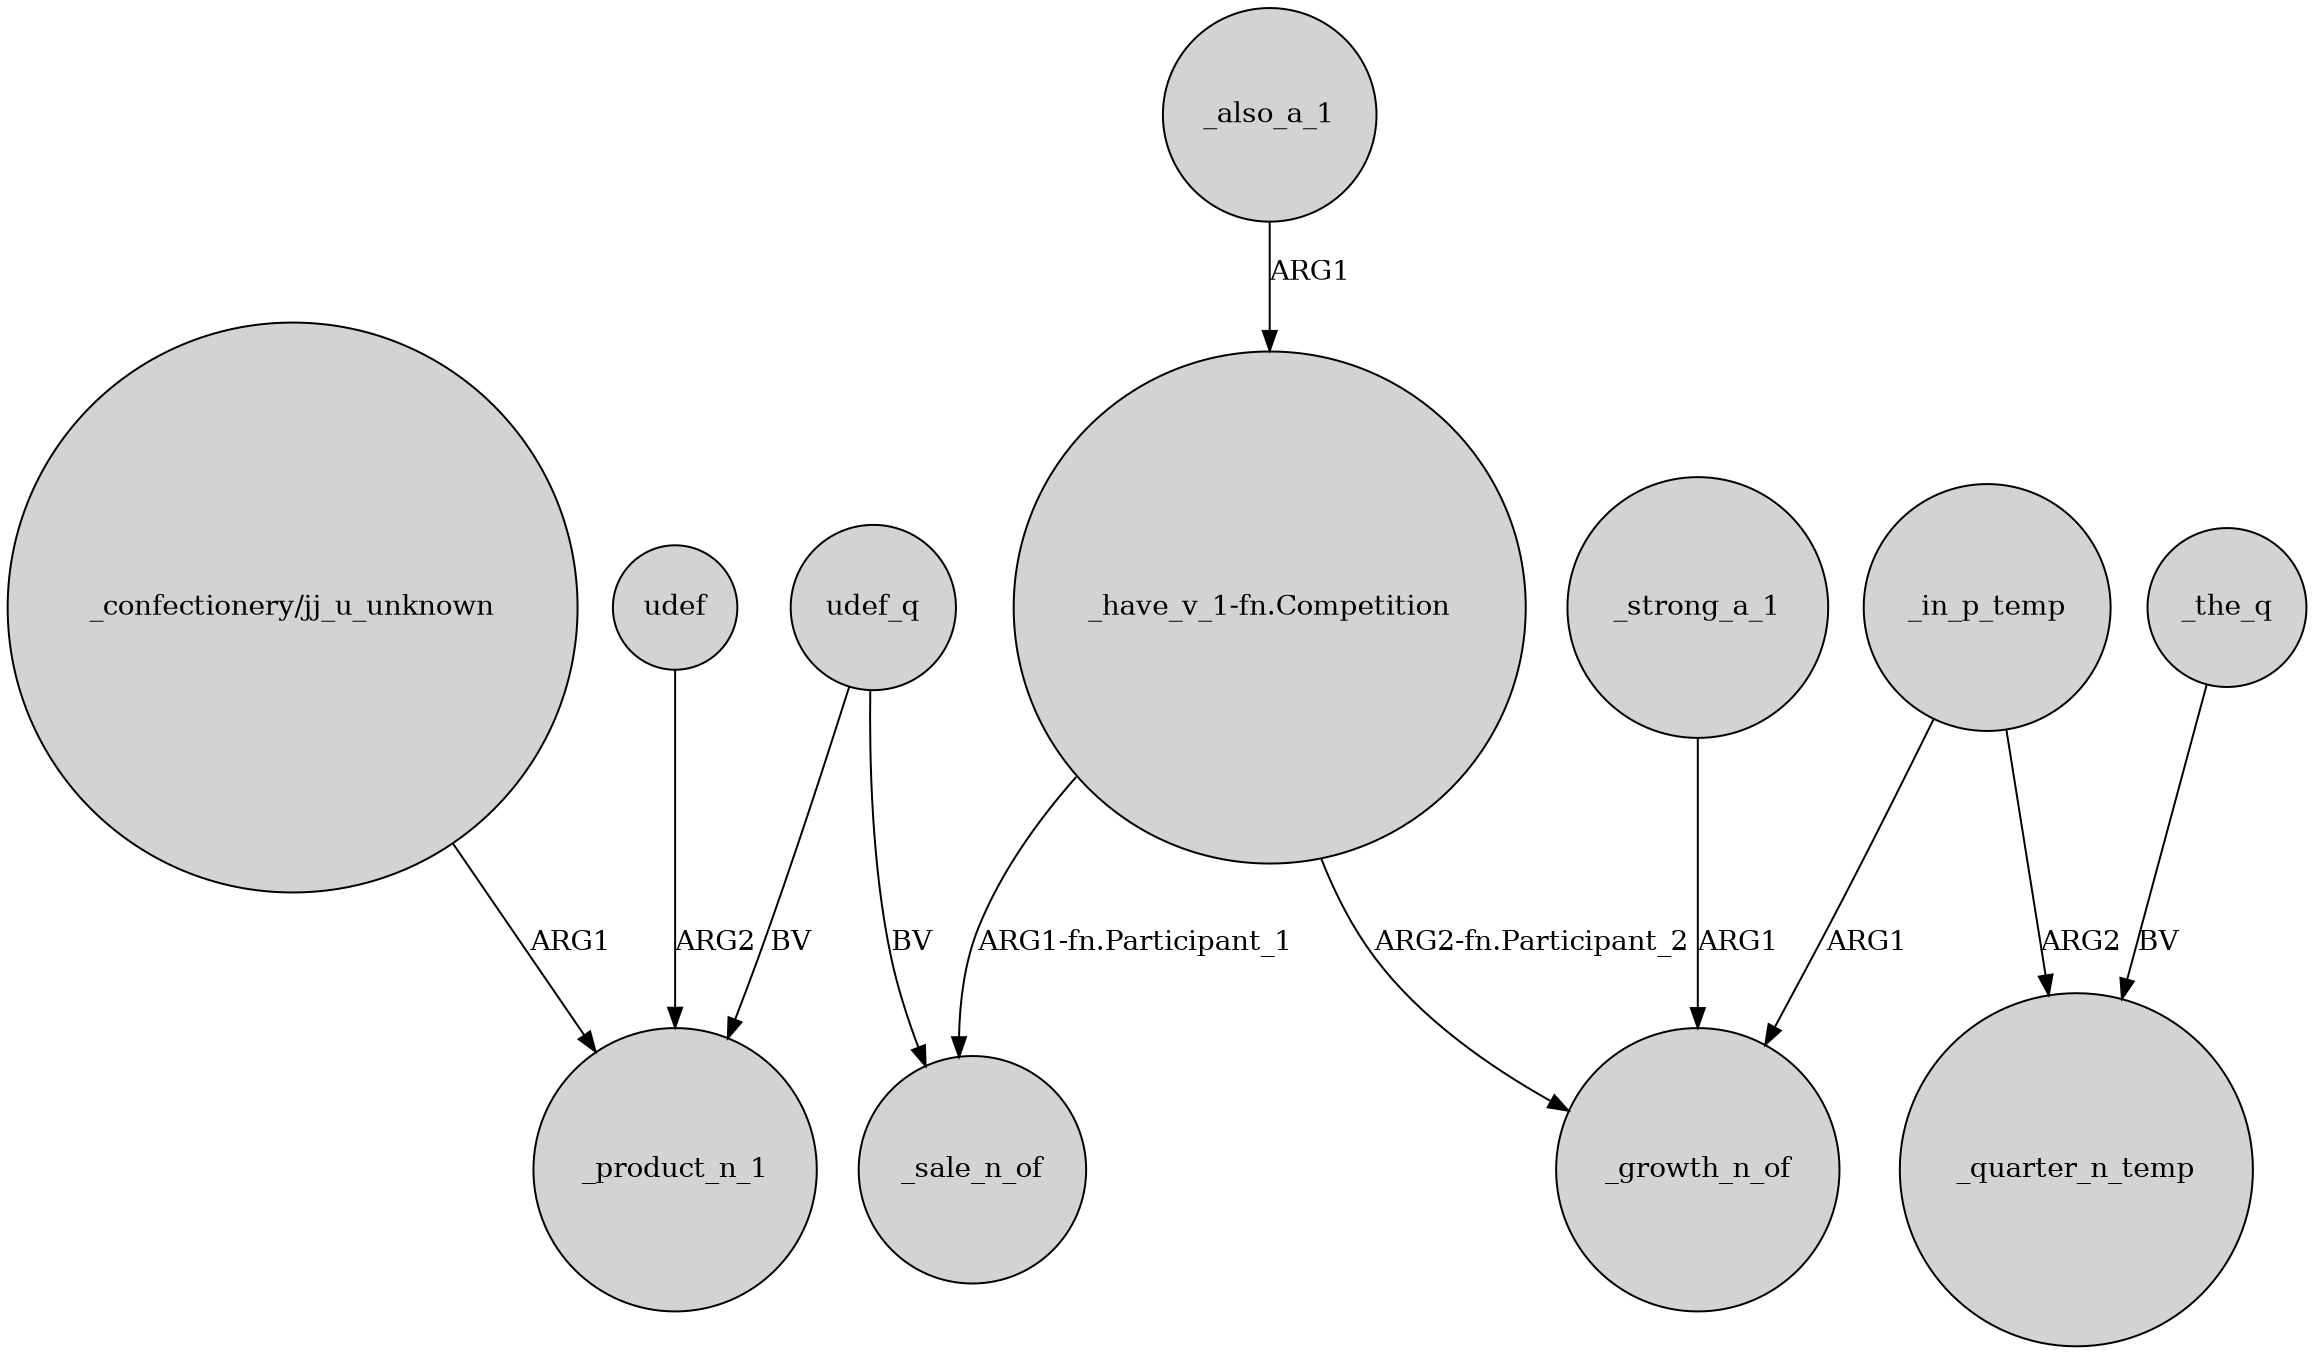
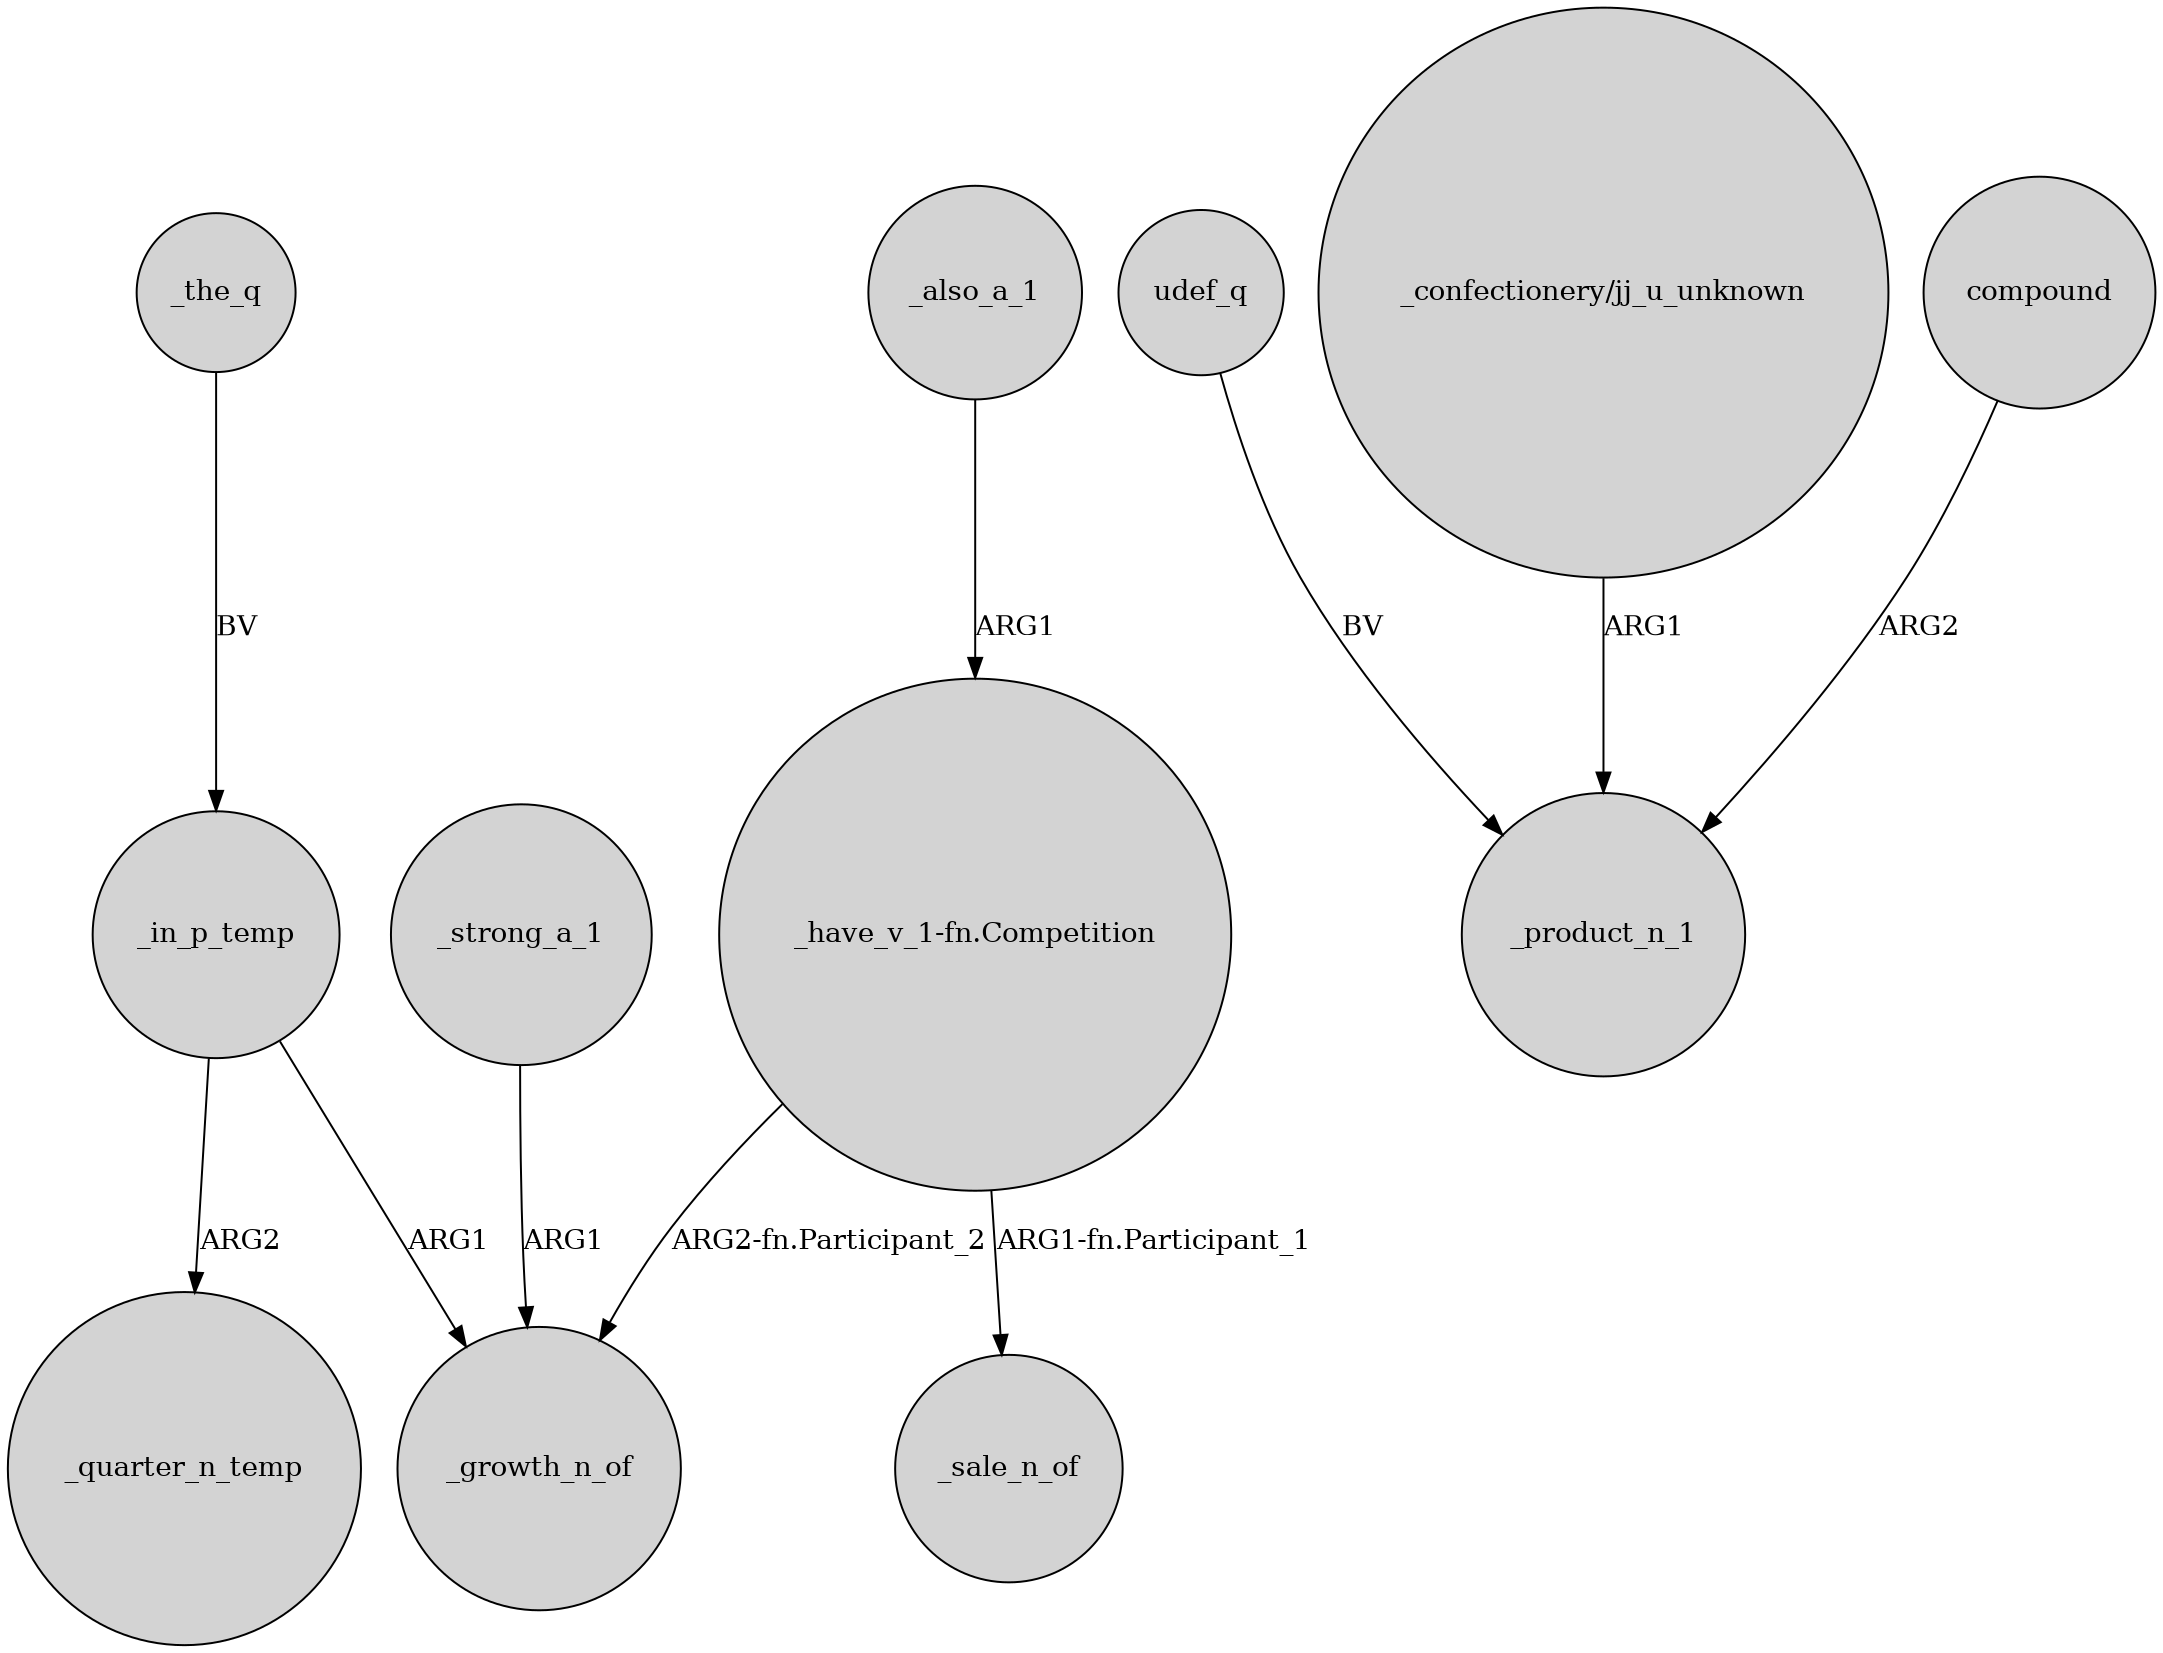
(675, 608) -> (2039, 293)
(2167, 832) -> (216, 582)
(878, 871) -> none
